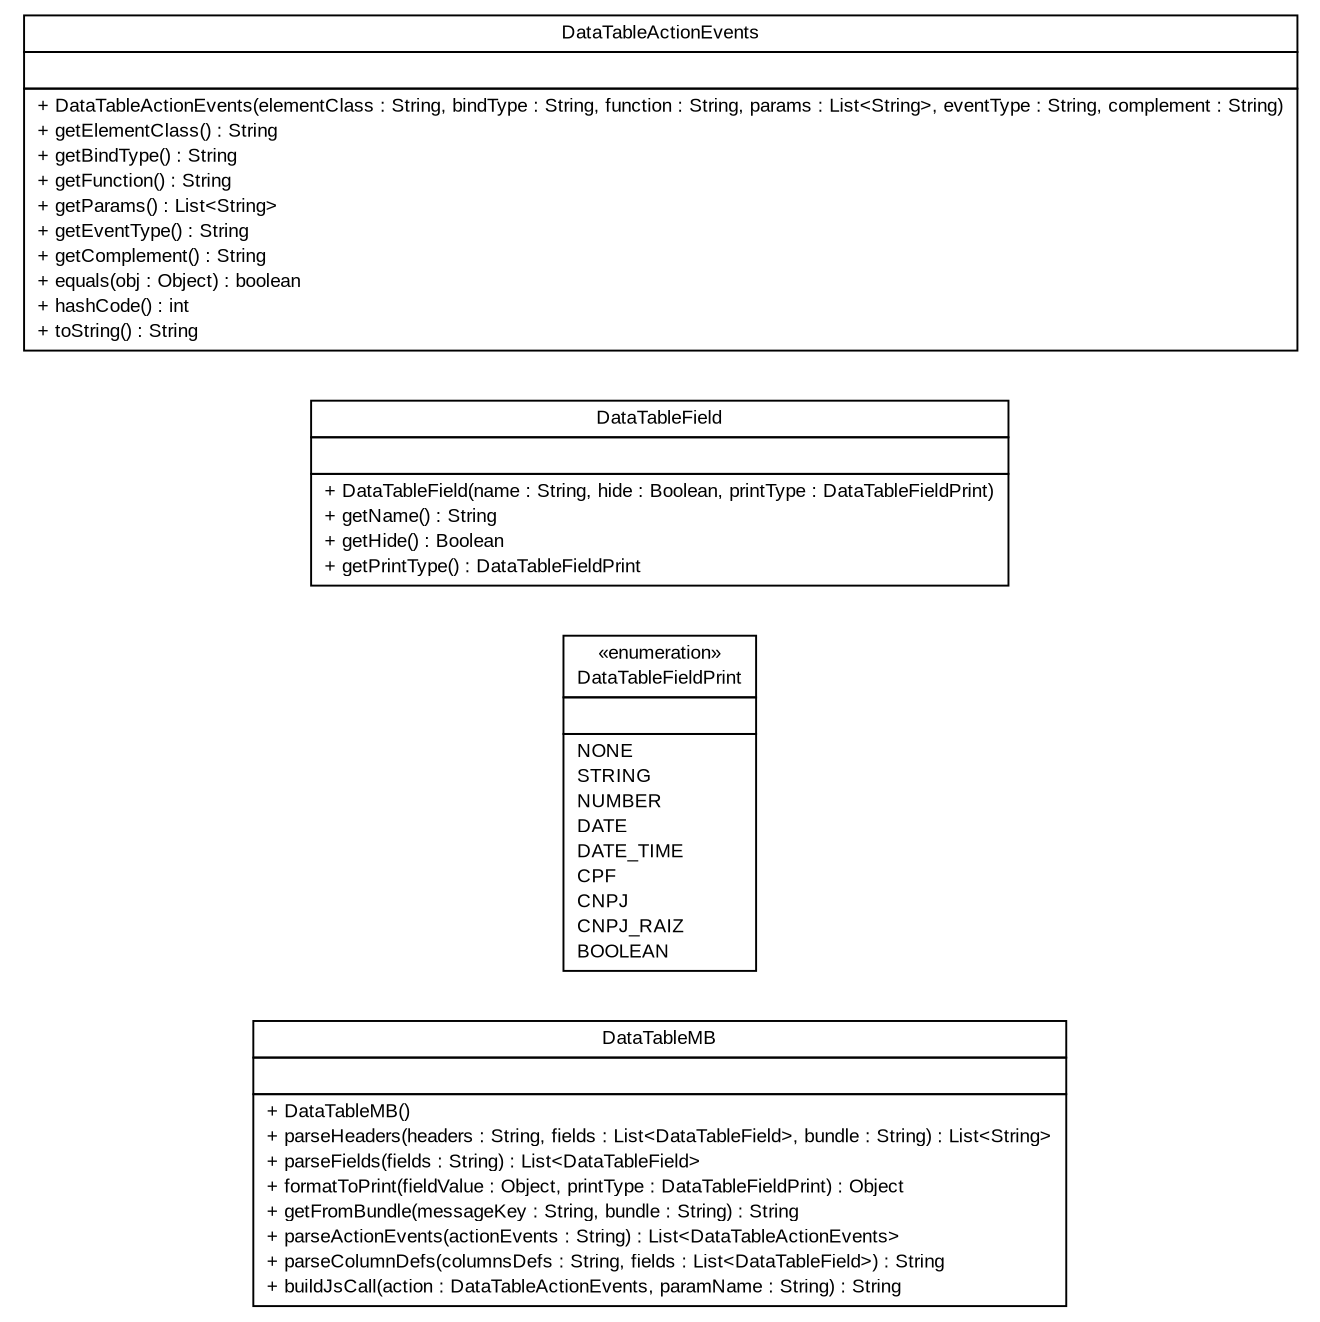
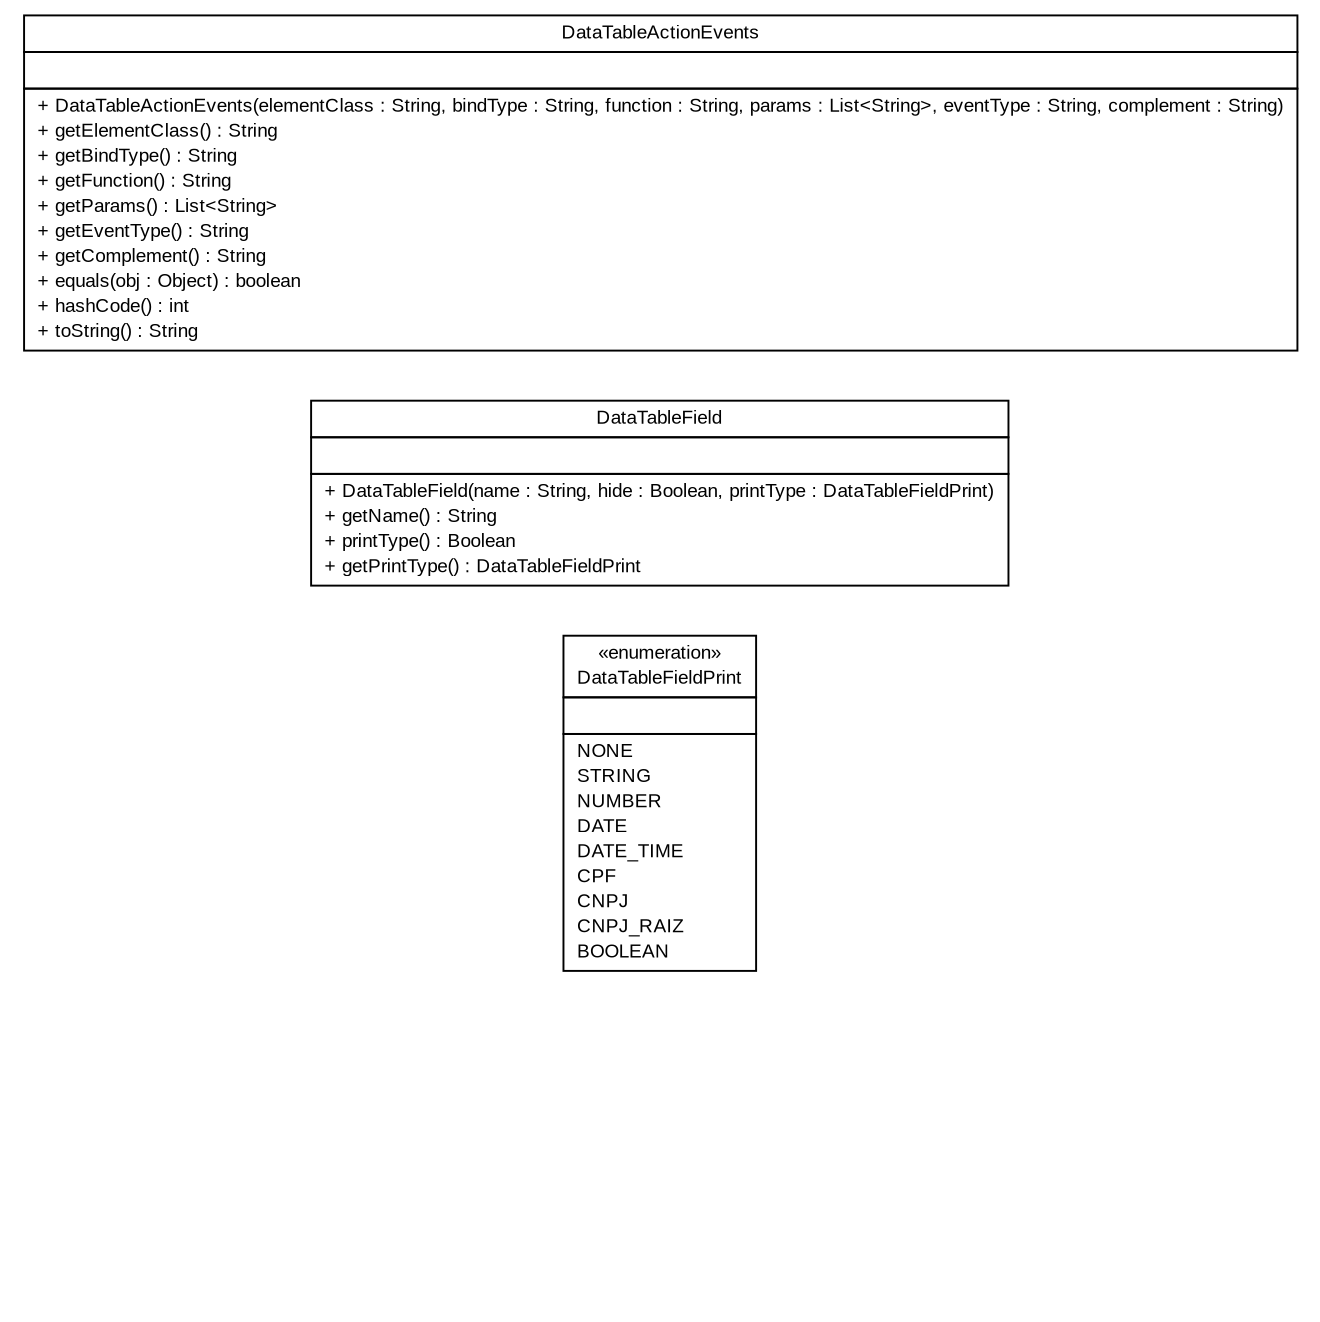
(415, 541) -> (421, 541)
(660, 1164) -> none
